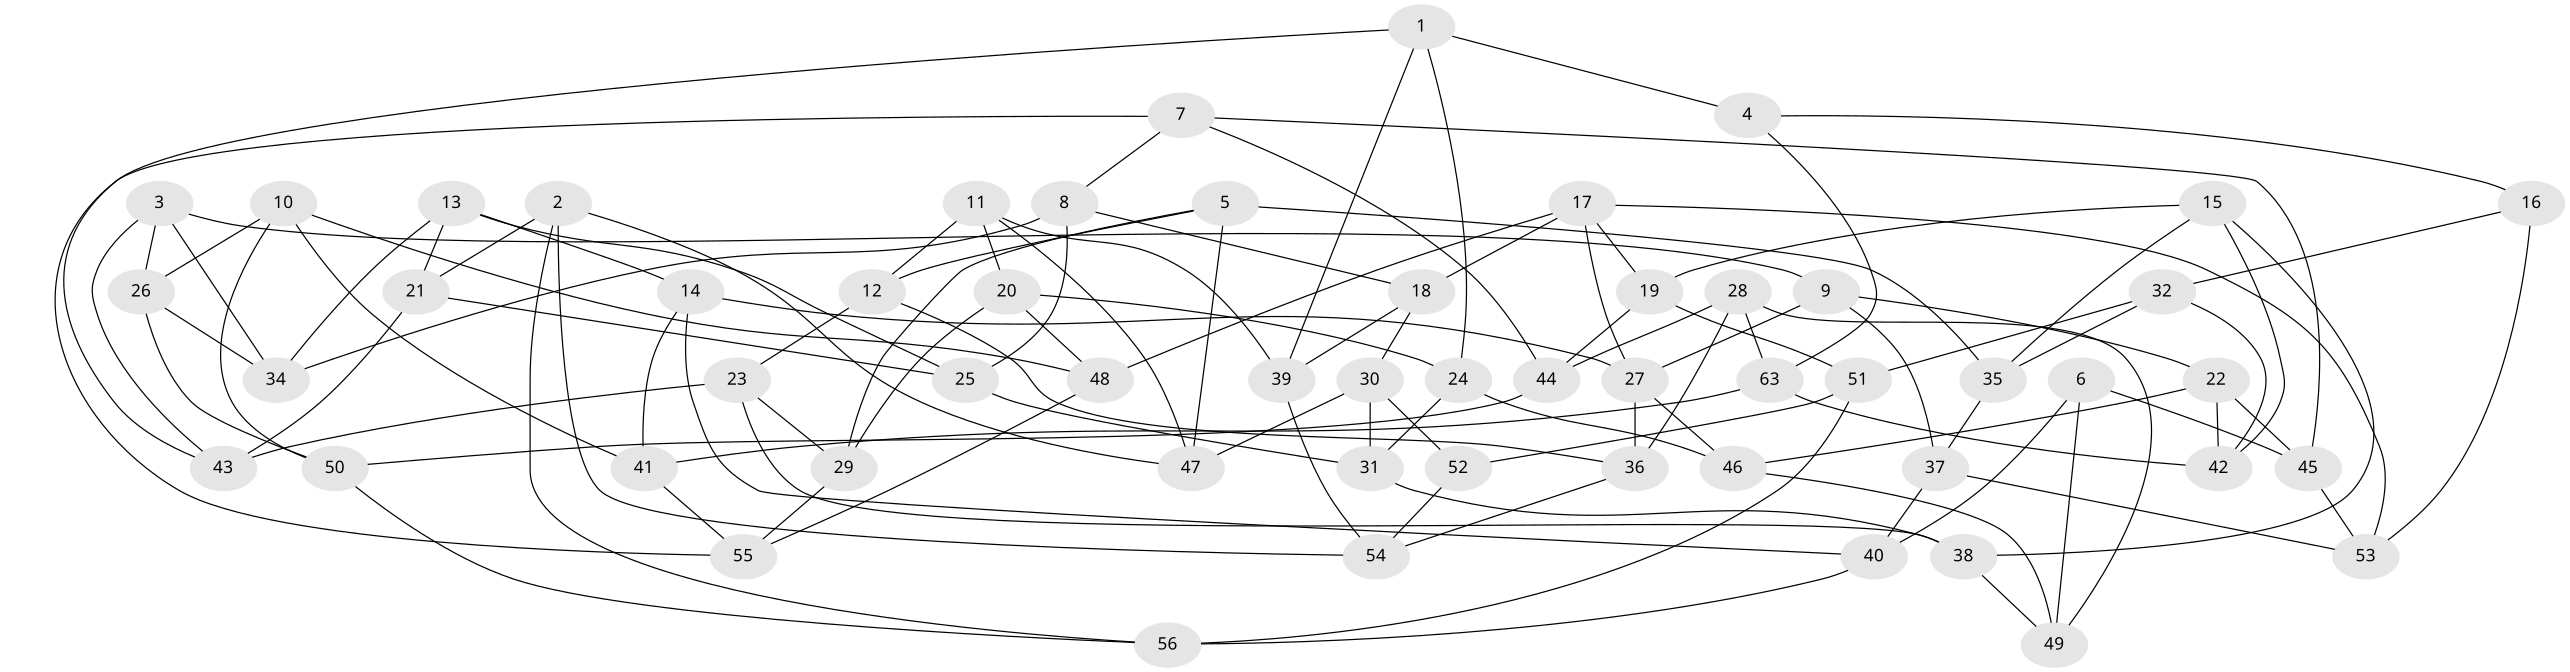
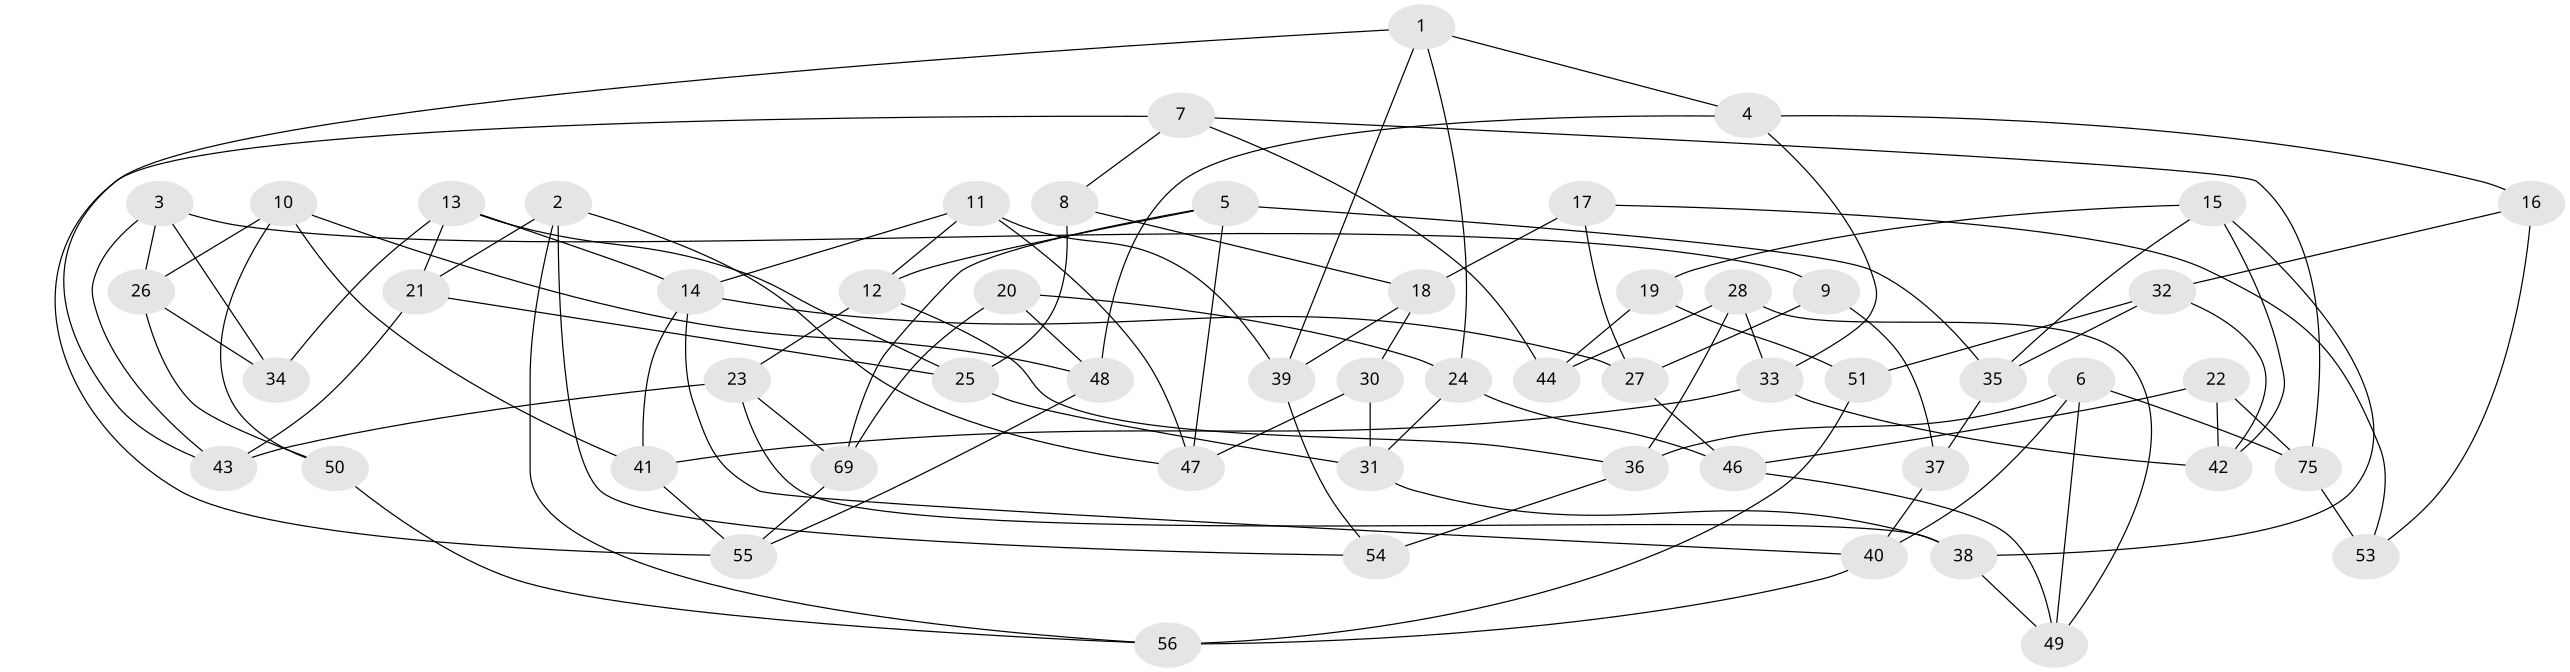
(991, 244) -> (834, 248)
(1621, 254) -> none
(667, 266) -> none
(1338, 284) -> (1345, 135)
(1976, 315) -> none
(1770, 380) -> (1770, 380)
(1635, 424) -> (1859, 426)
(772, 441) -> none
(844, 468) -> (844, 468)
(1458, 468) -> none
(2308, 468) -> (2308, 468)
(2151, 513) -> none
